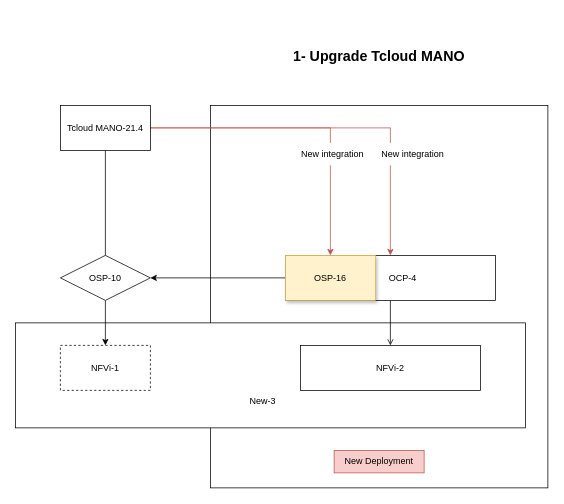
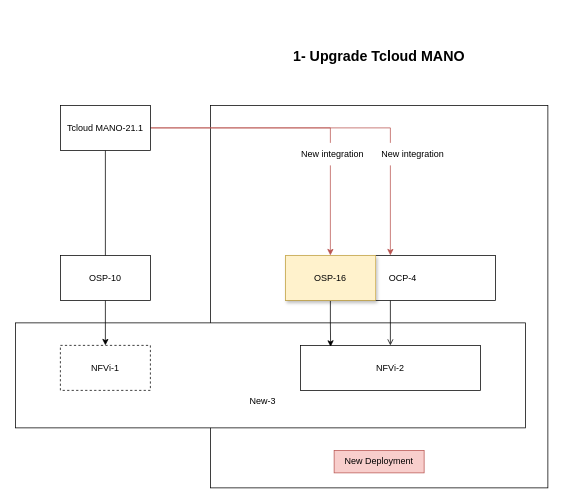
(105, 128) -> (105, 128)
(105, 278) -> (105, 278)
(157, 278) -> (330, 321)
